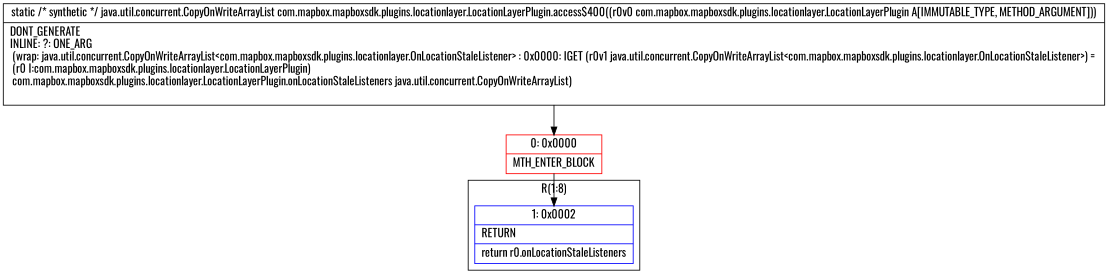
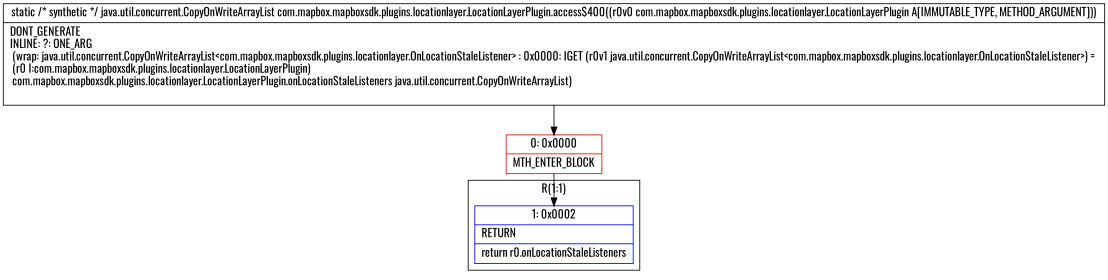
(554, 190) -> (554, 190)
